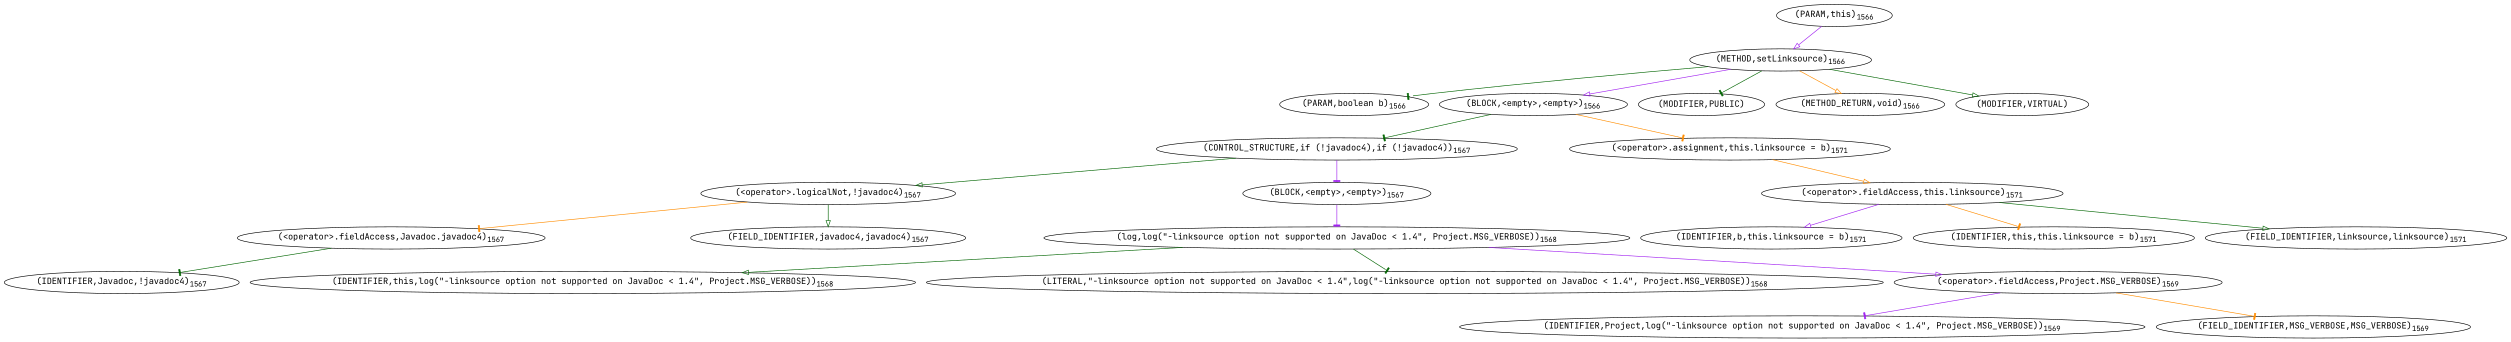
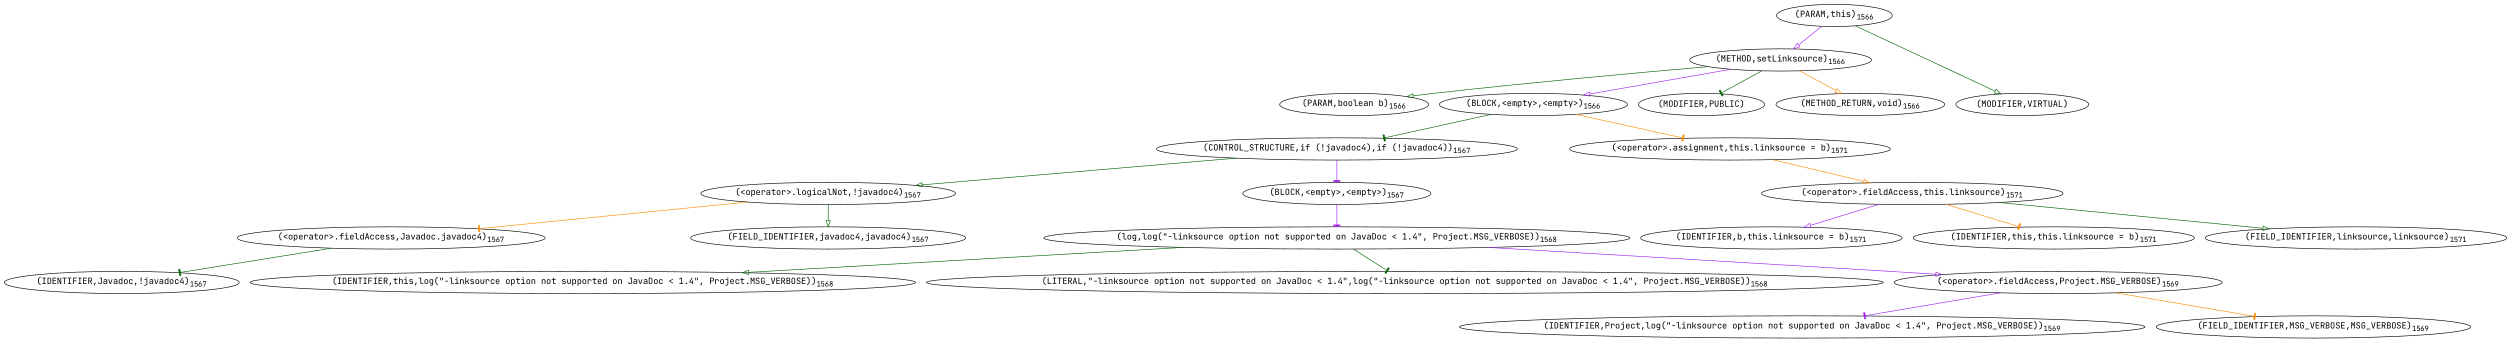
(1560, 80) -> (1560, 80)
(1901, 82) -> (1925, 58)
